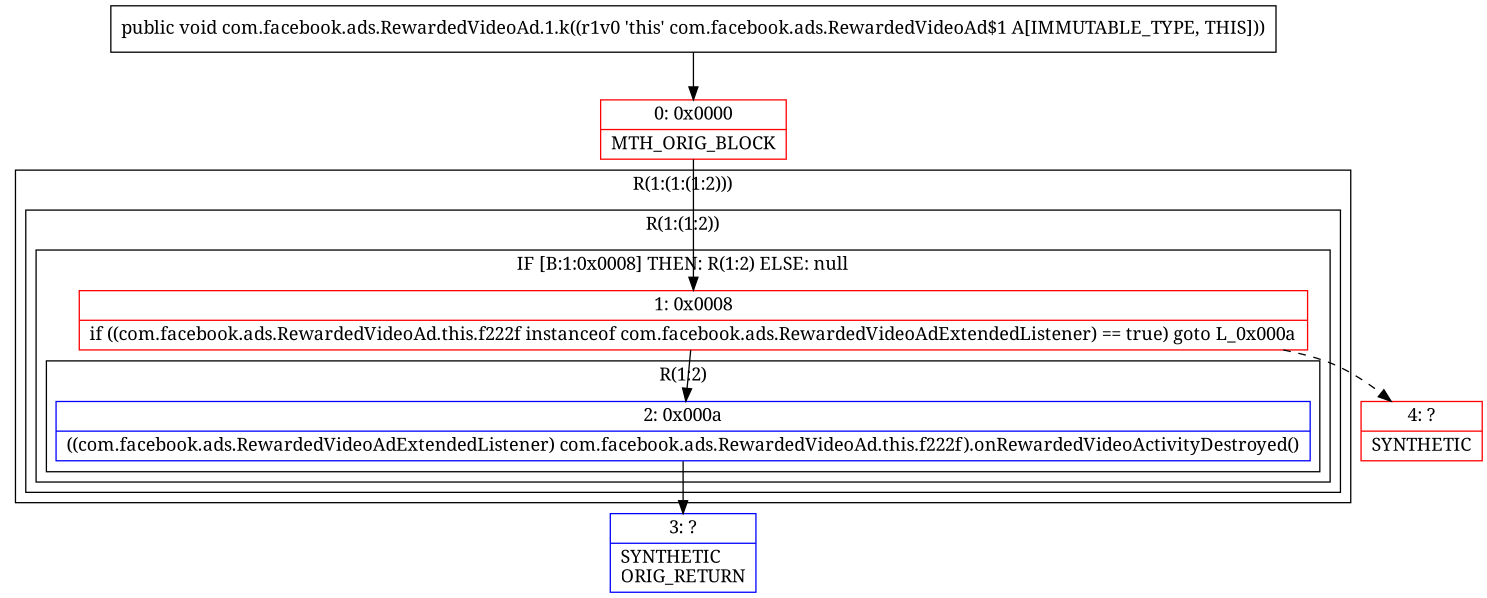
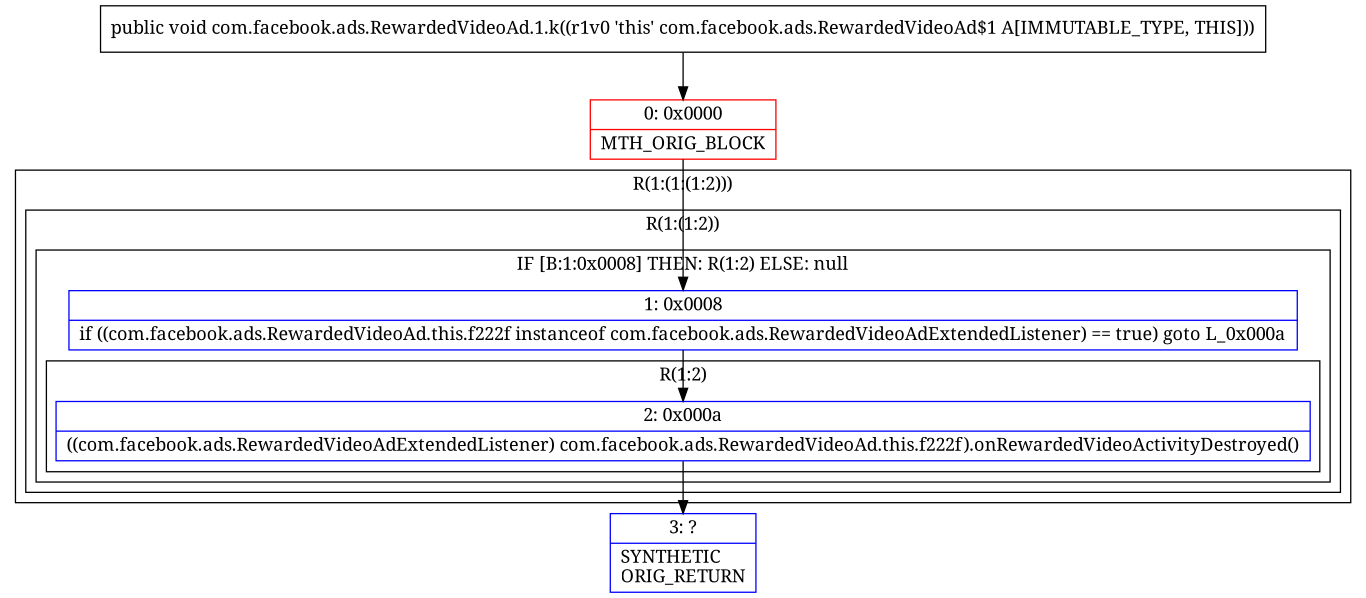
(693, 320) -> (683, 320)
(1422, 431) -> none
